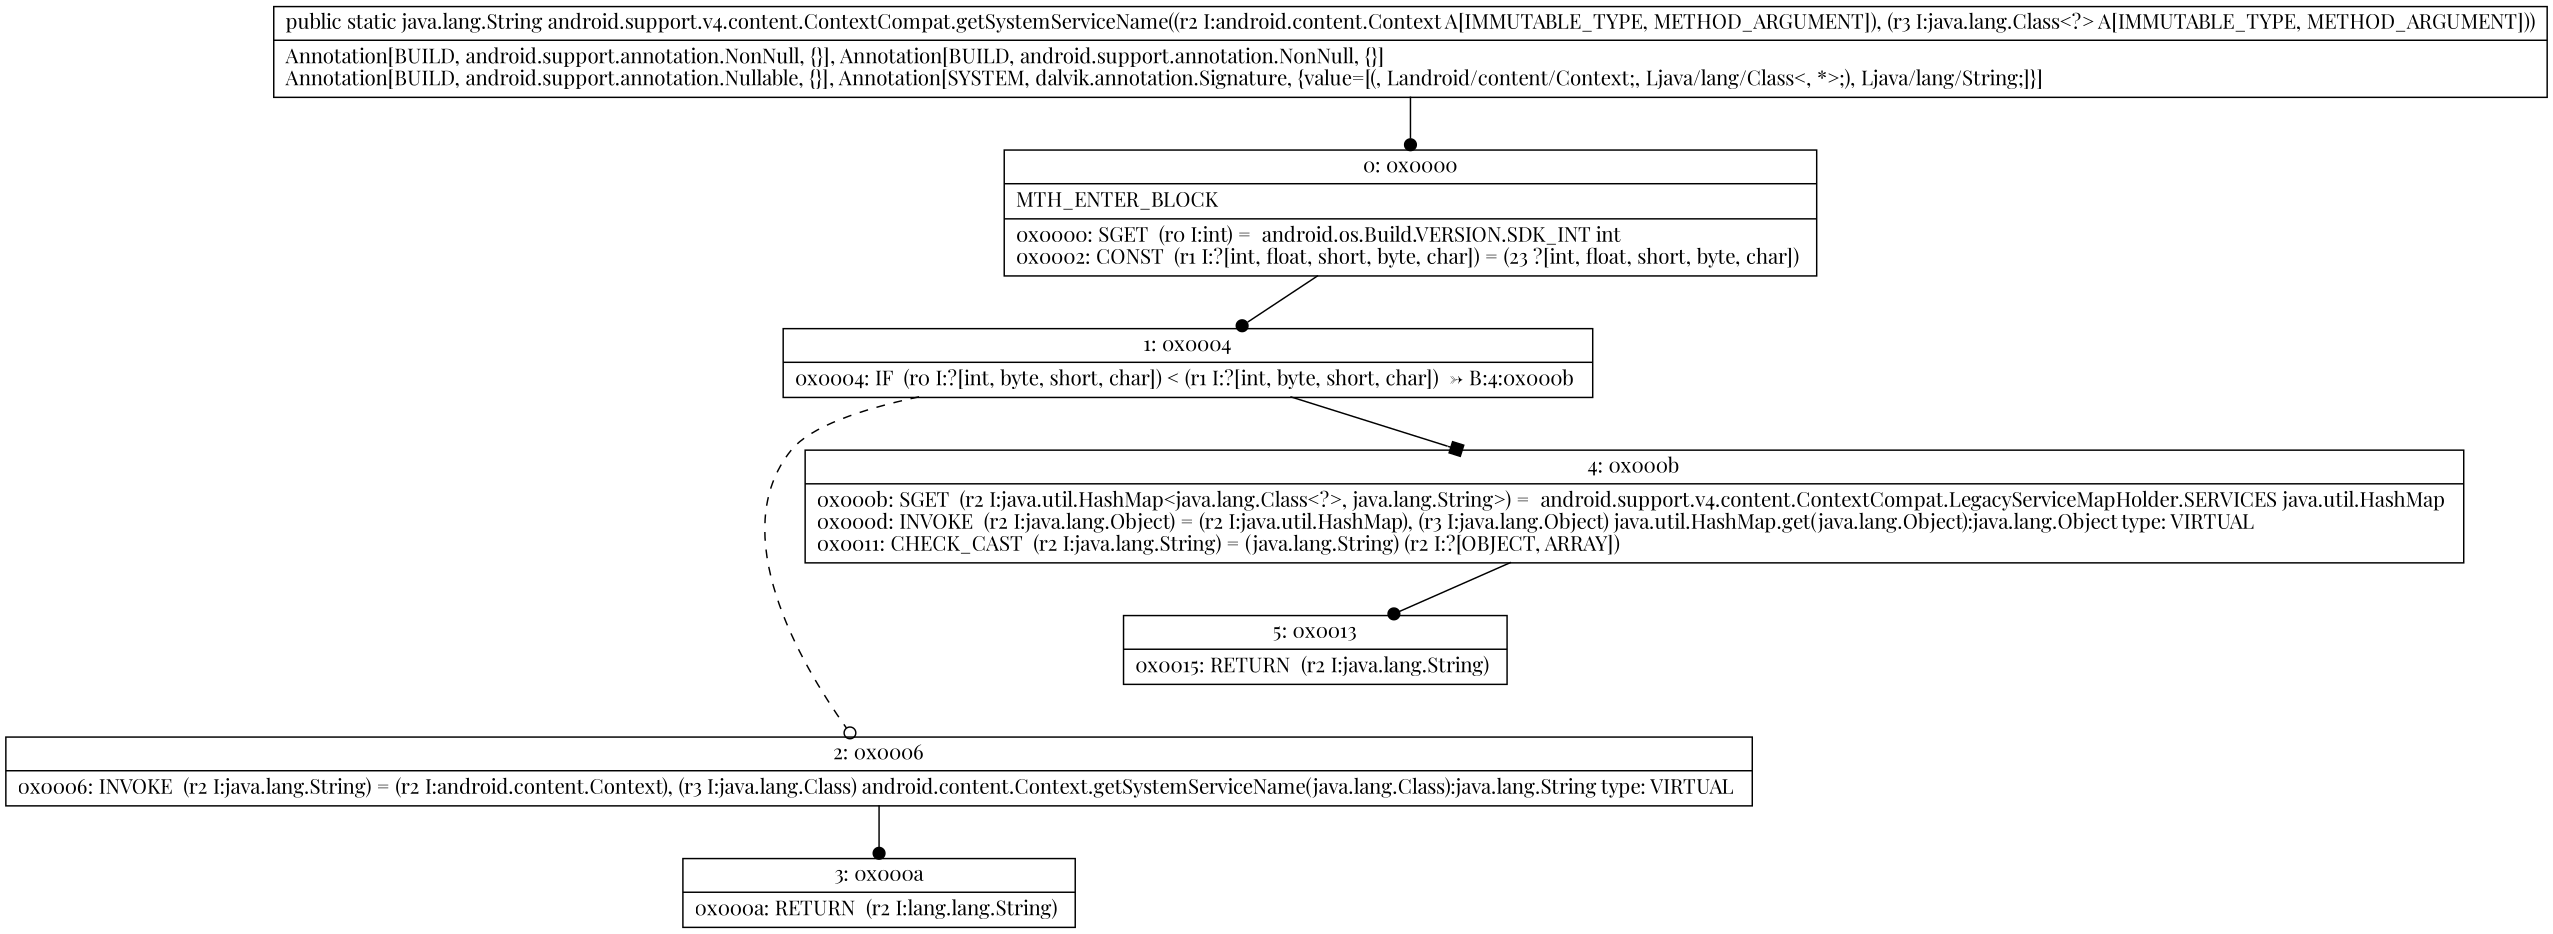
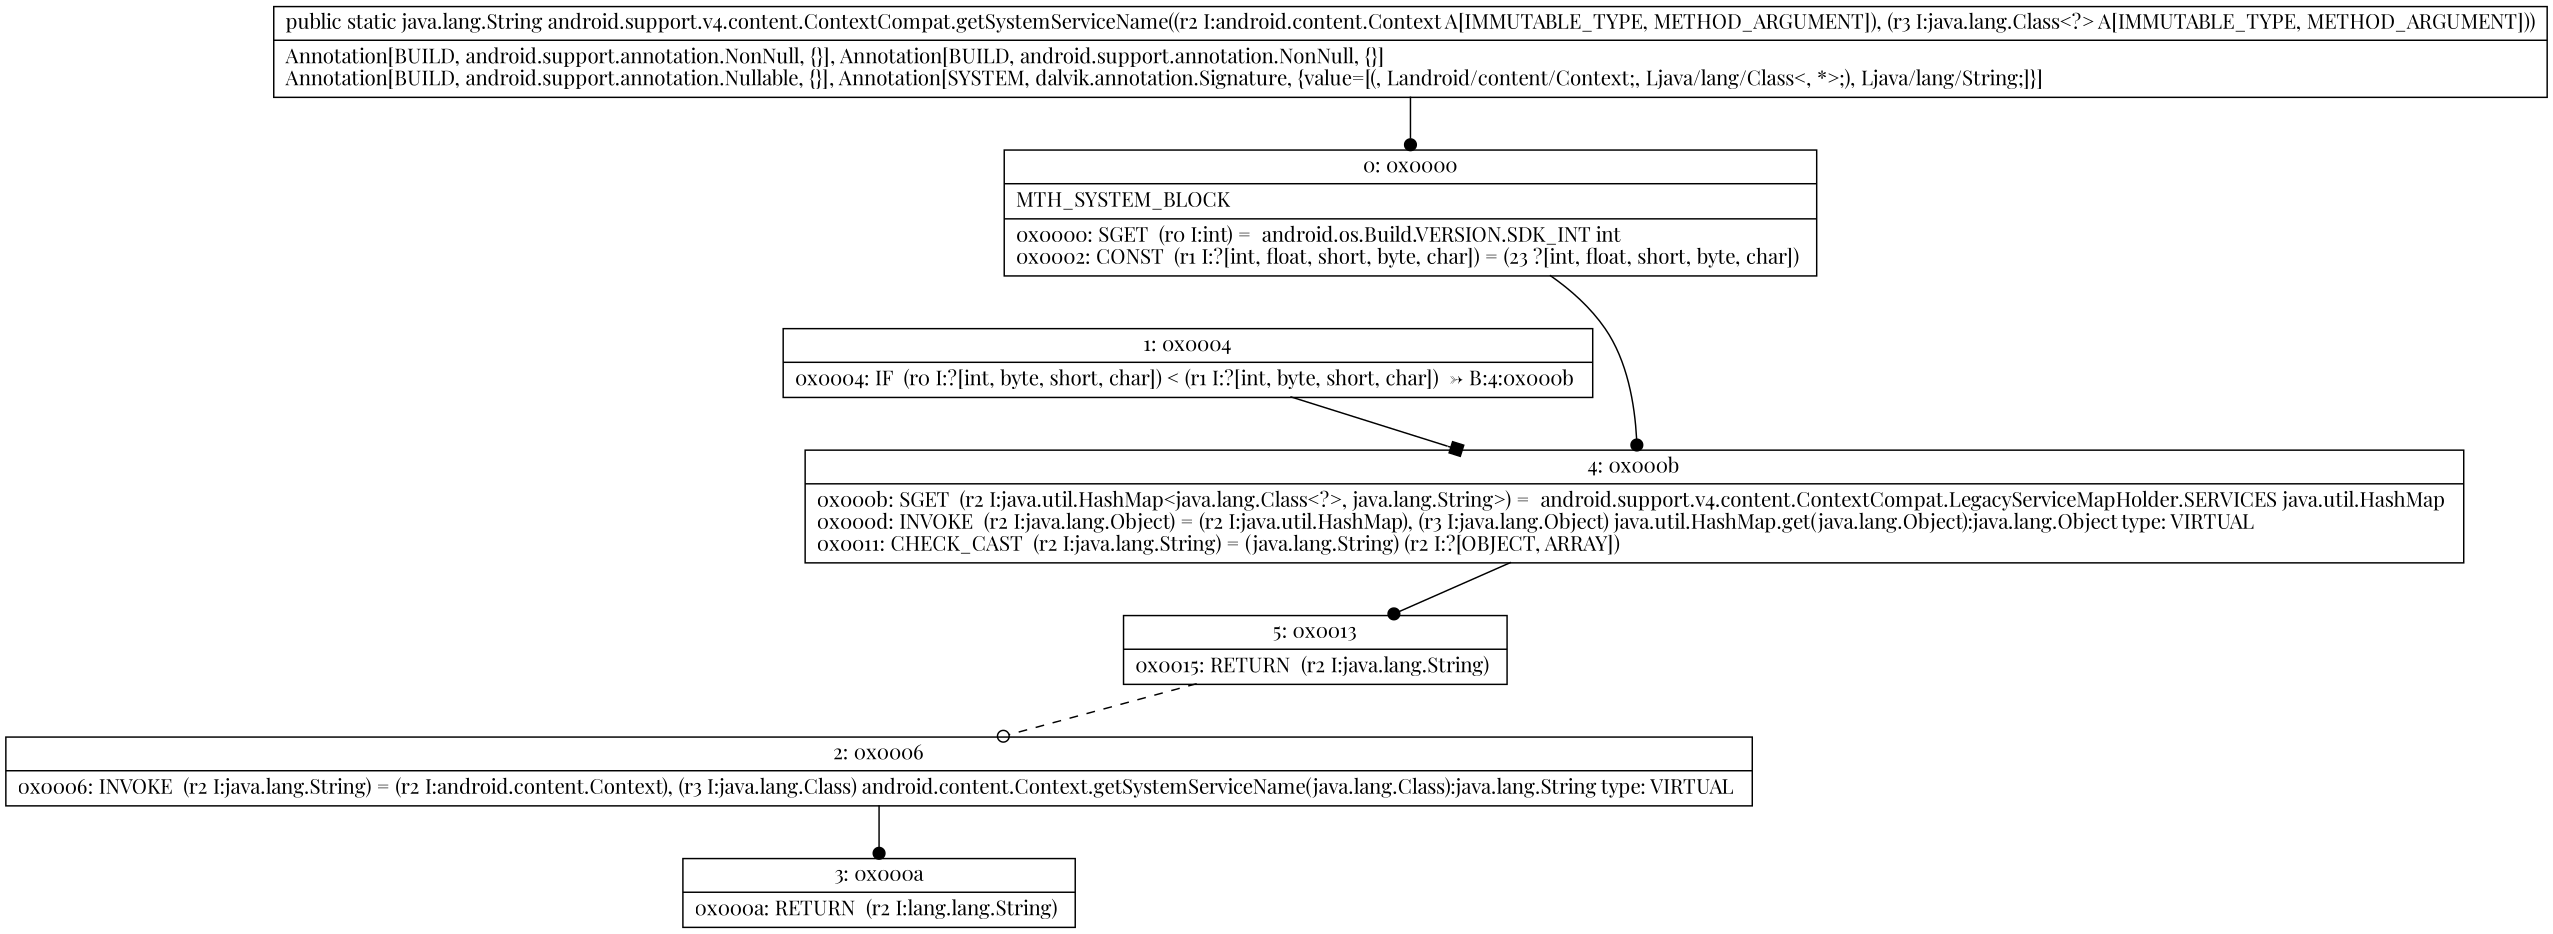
(1118, 201) -> (1124, 201)
(1283, 299) -> (1615, 346)
(765, 525) -> (1103, 709)
